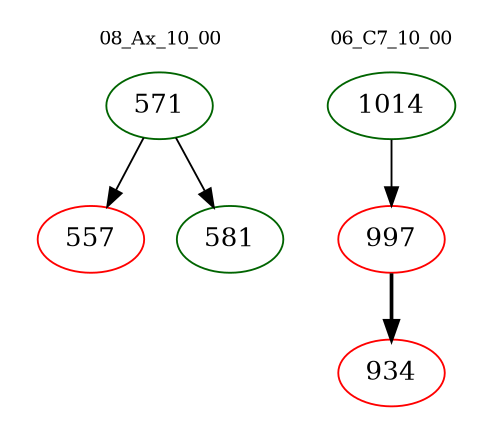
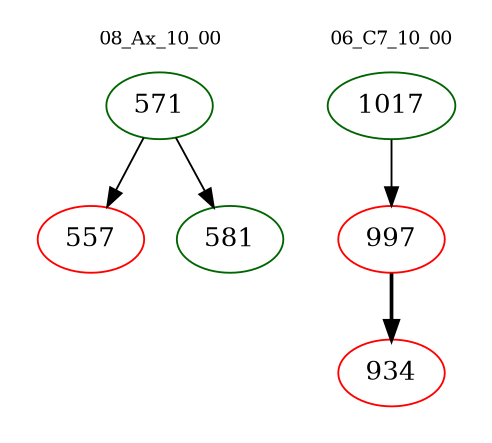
(392, 106) -> (392, 106)
